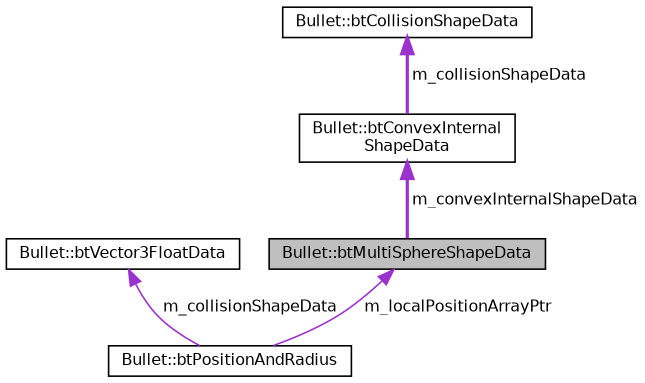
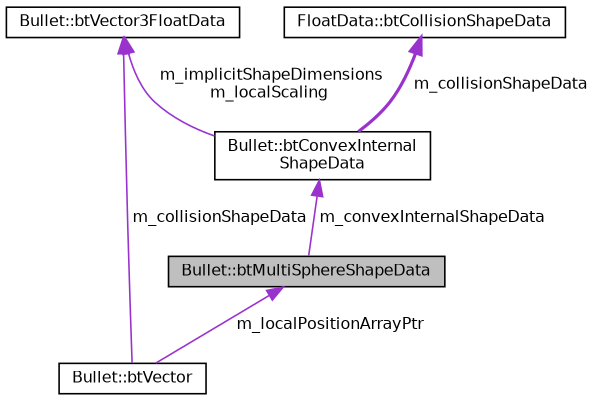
(407, 22) -> (425, 22)
none -> (160, 106)
(407, 208) -> (313, 226)
(230, 361) -> (133, 379)
